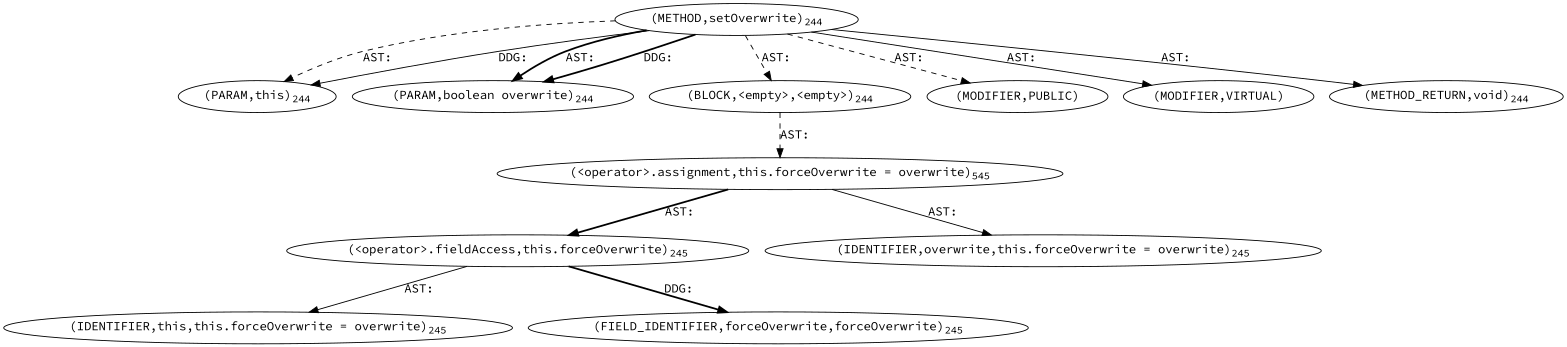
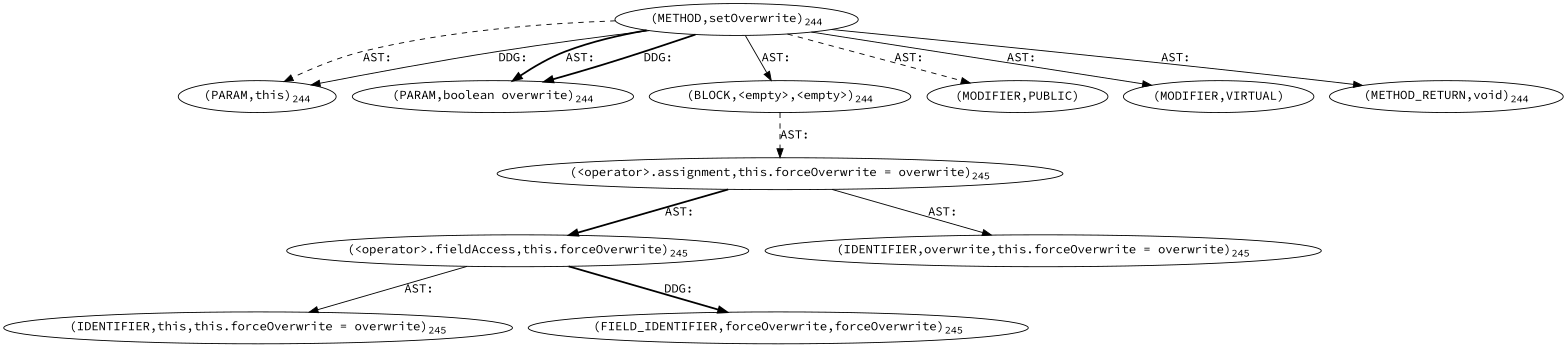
(756, 54) -> (756, 54)
(981, 172) -> (981, 172)
